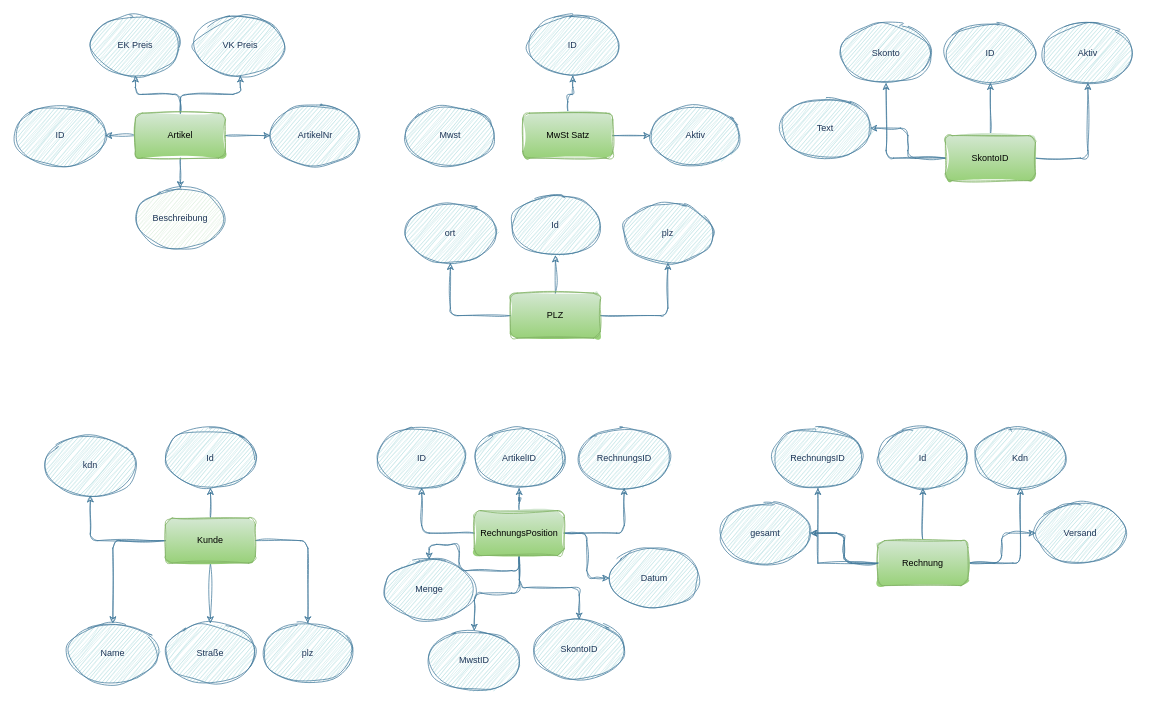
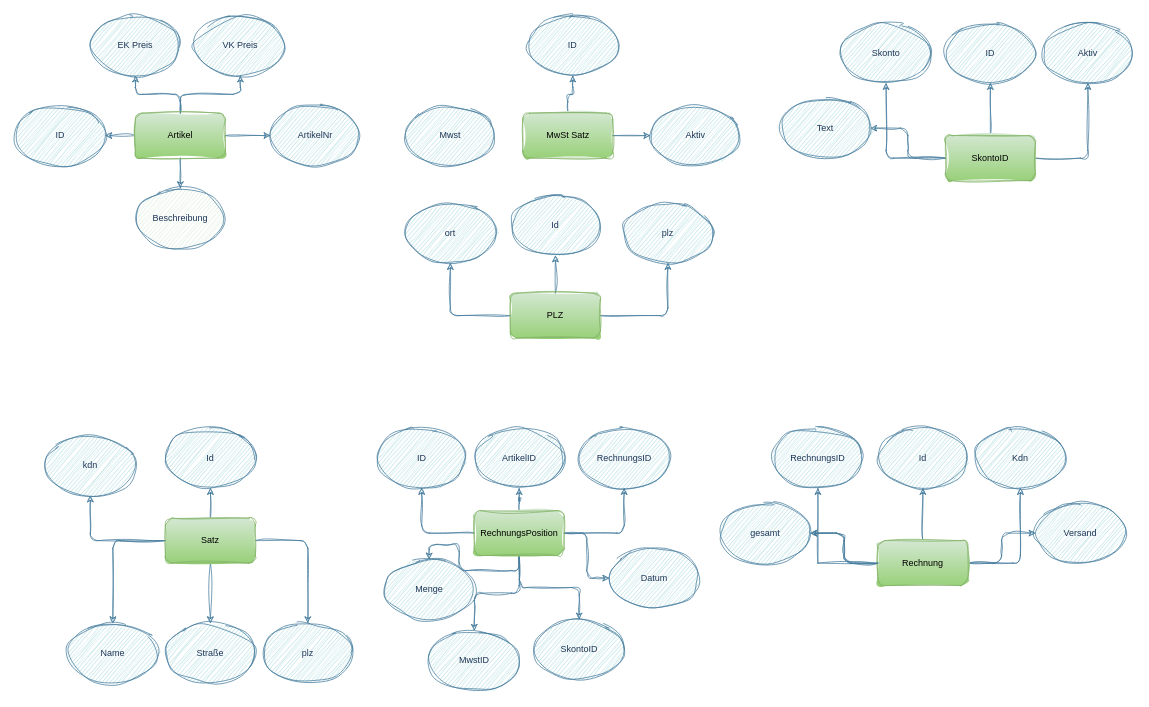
(210, 540) -> (210, 540)
